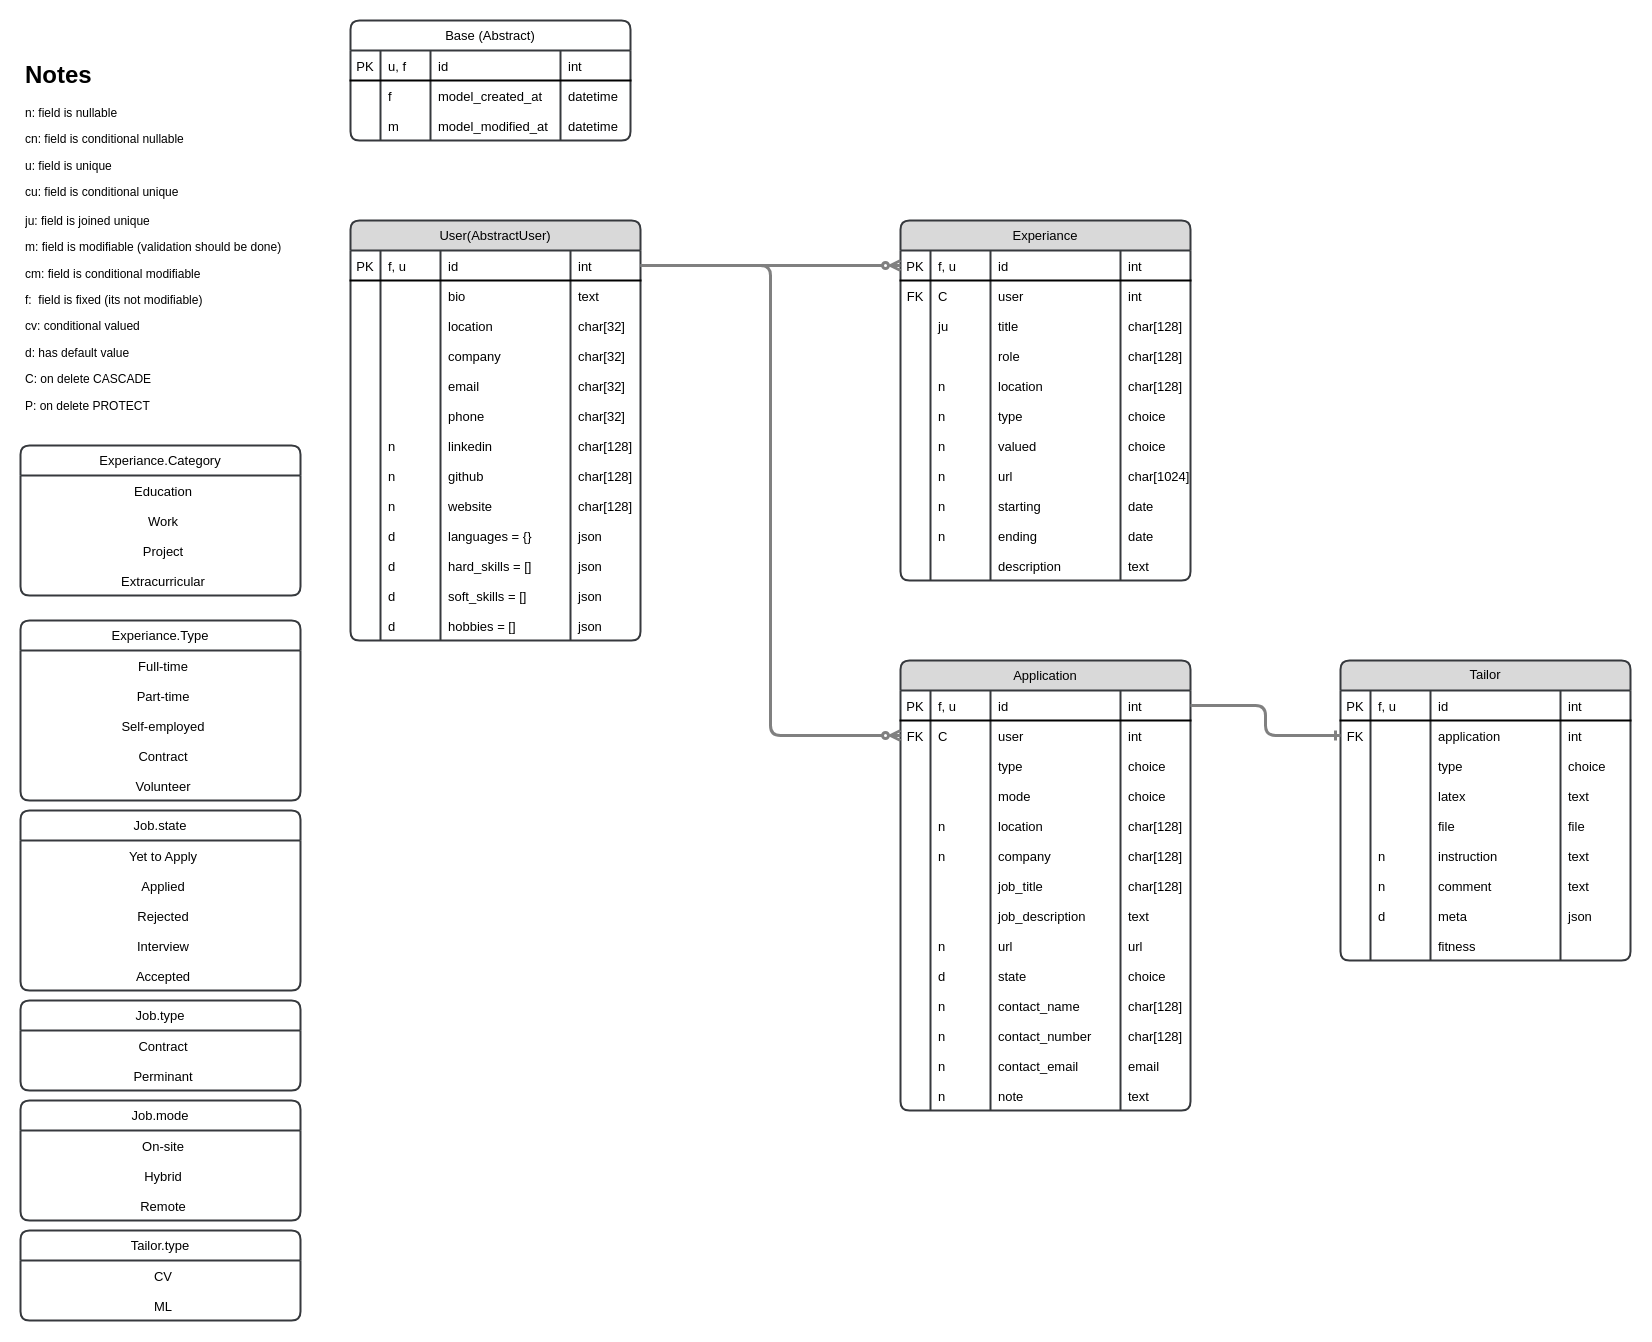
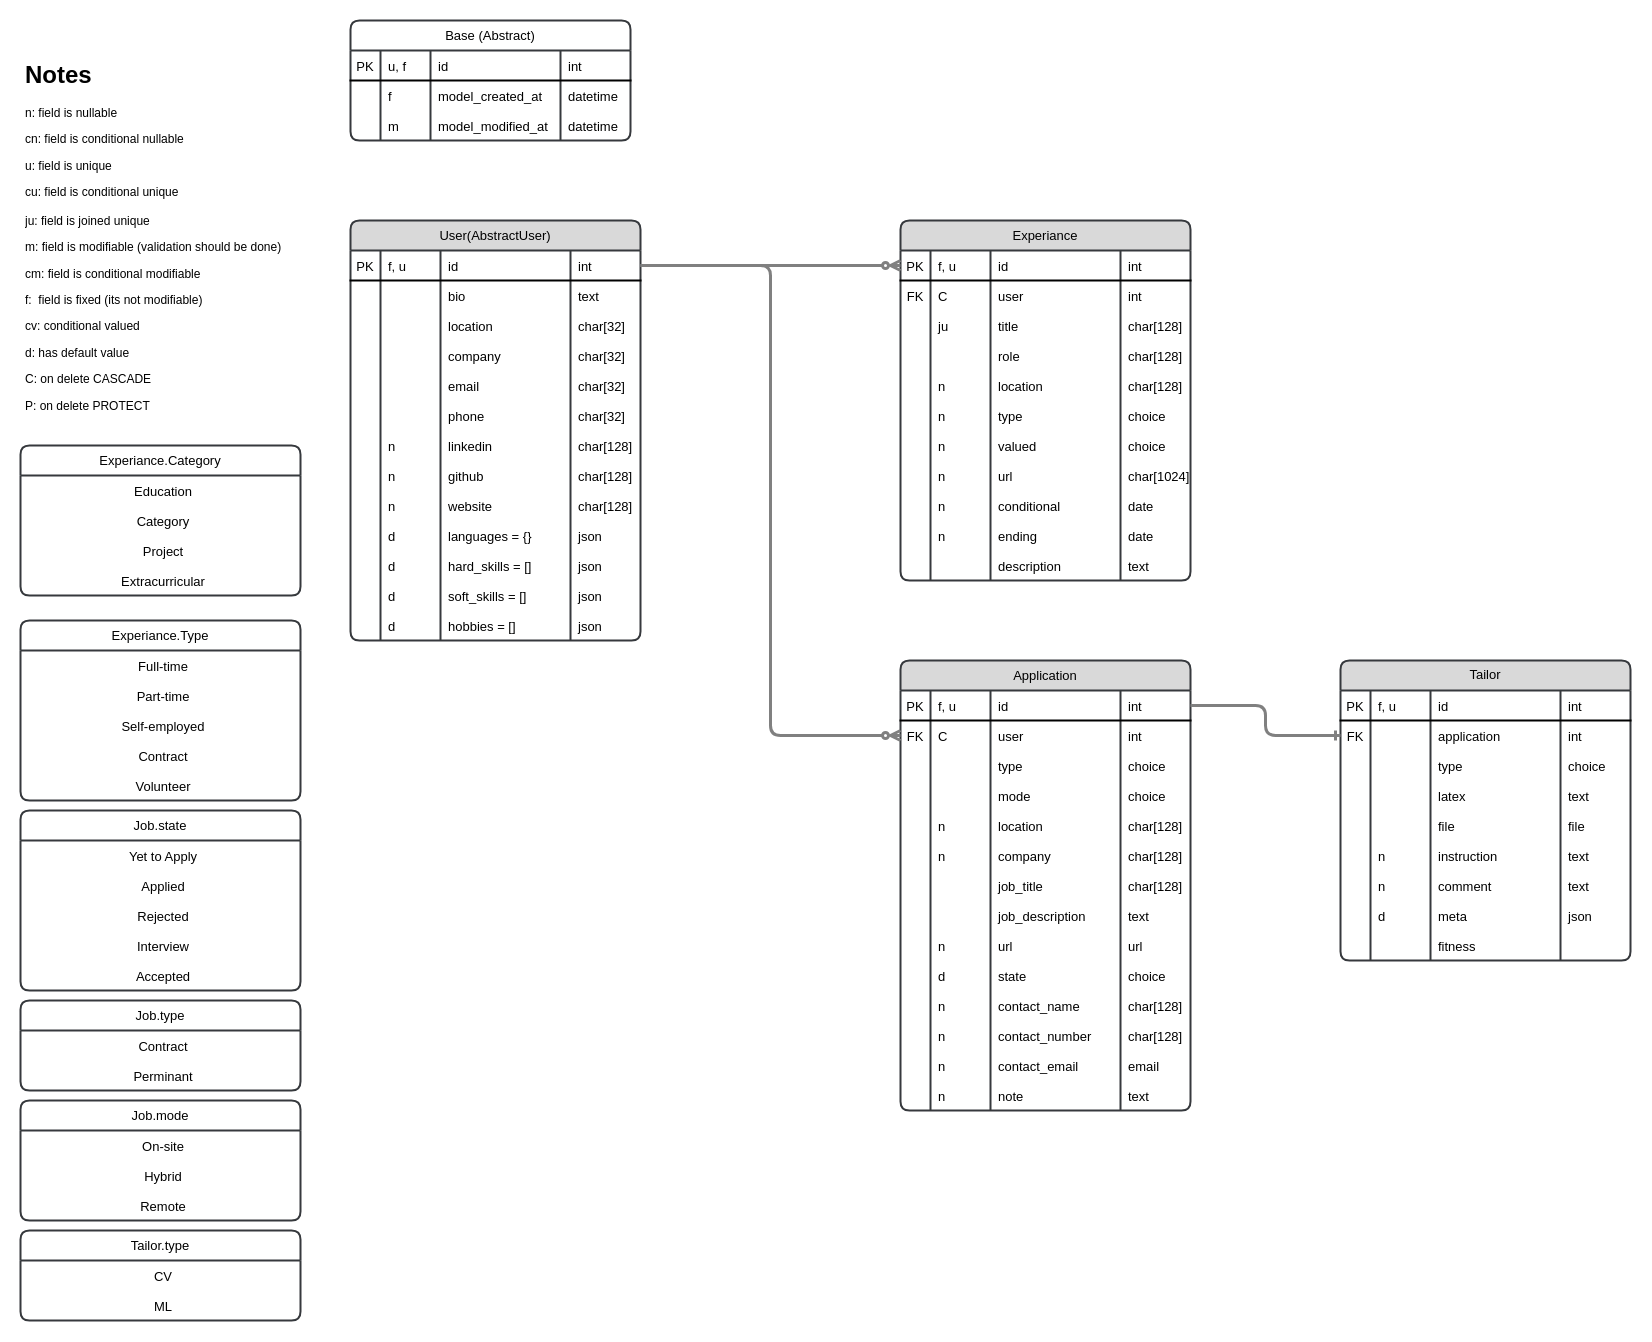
(1025, 506) -> (1033, 506)
(163, 521) -> (163, 521)
